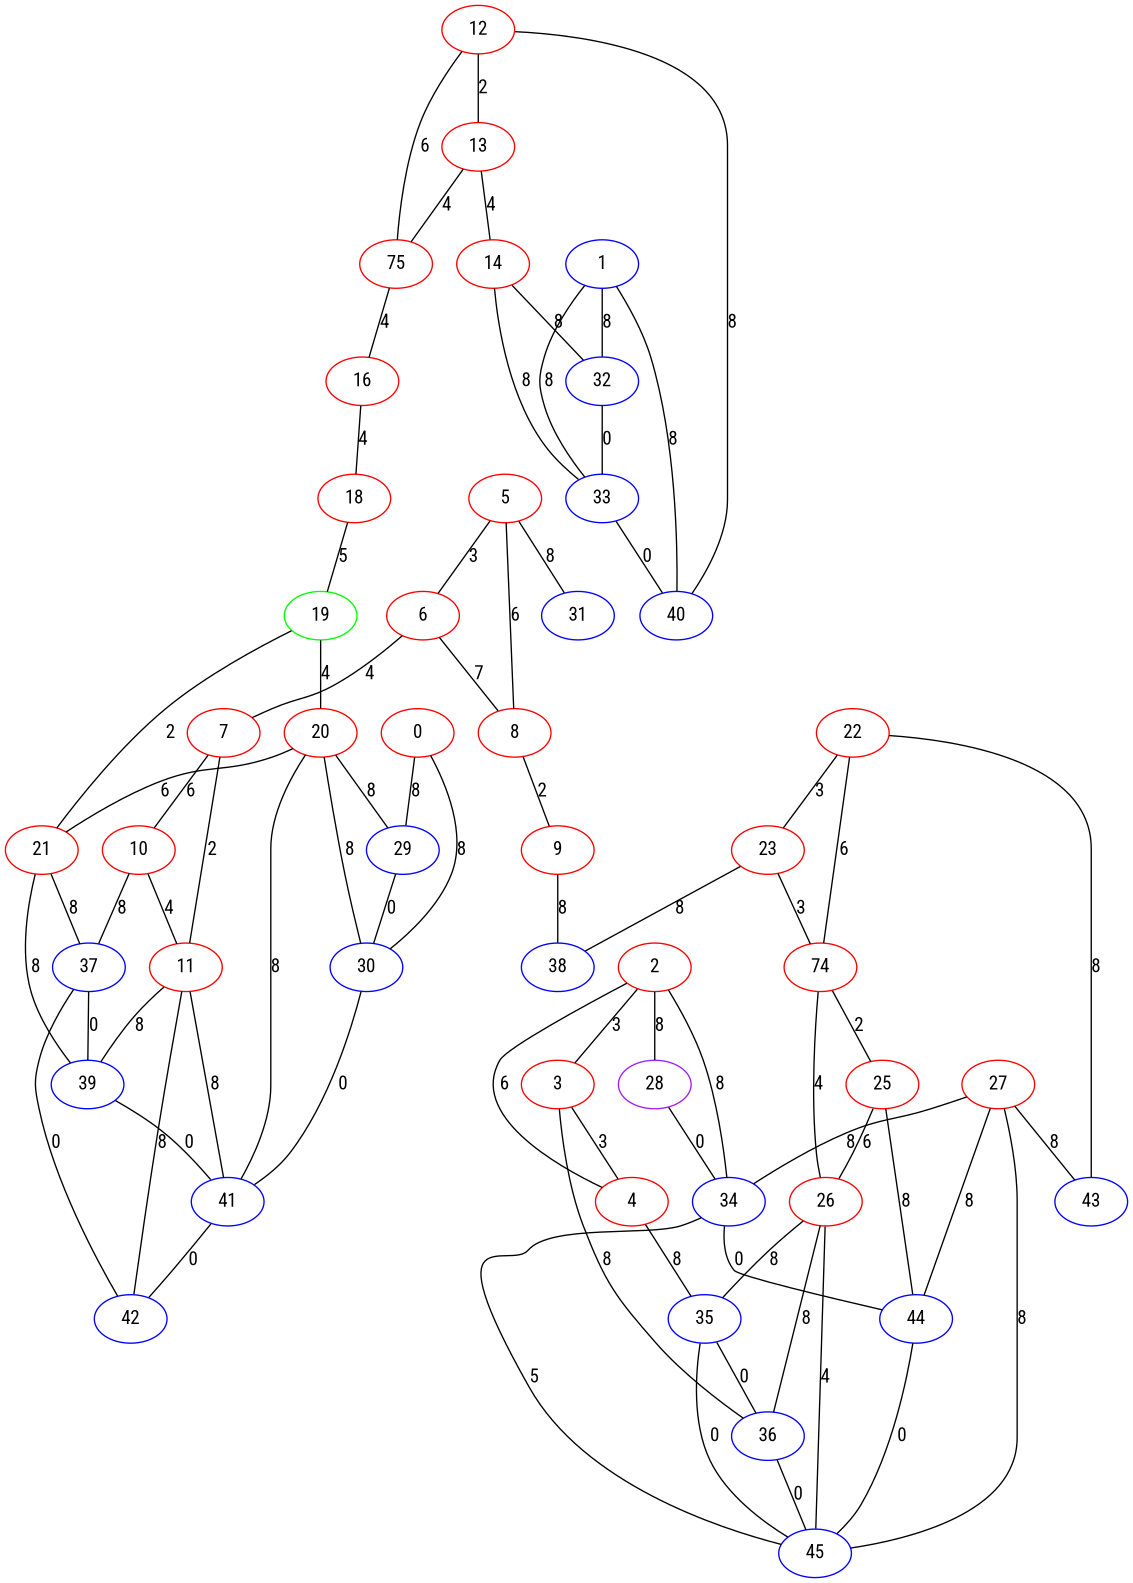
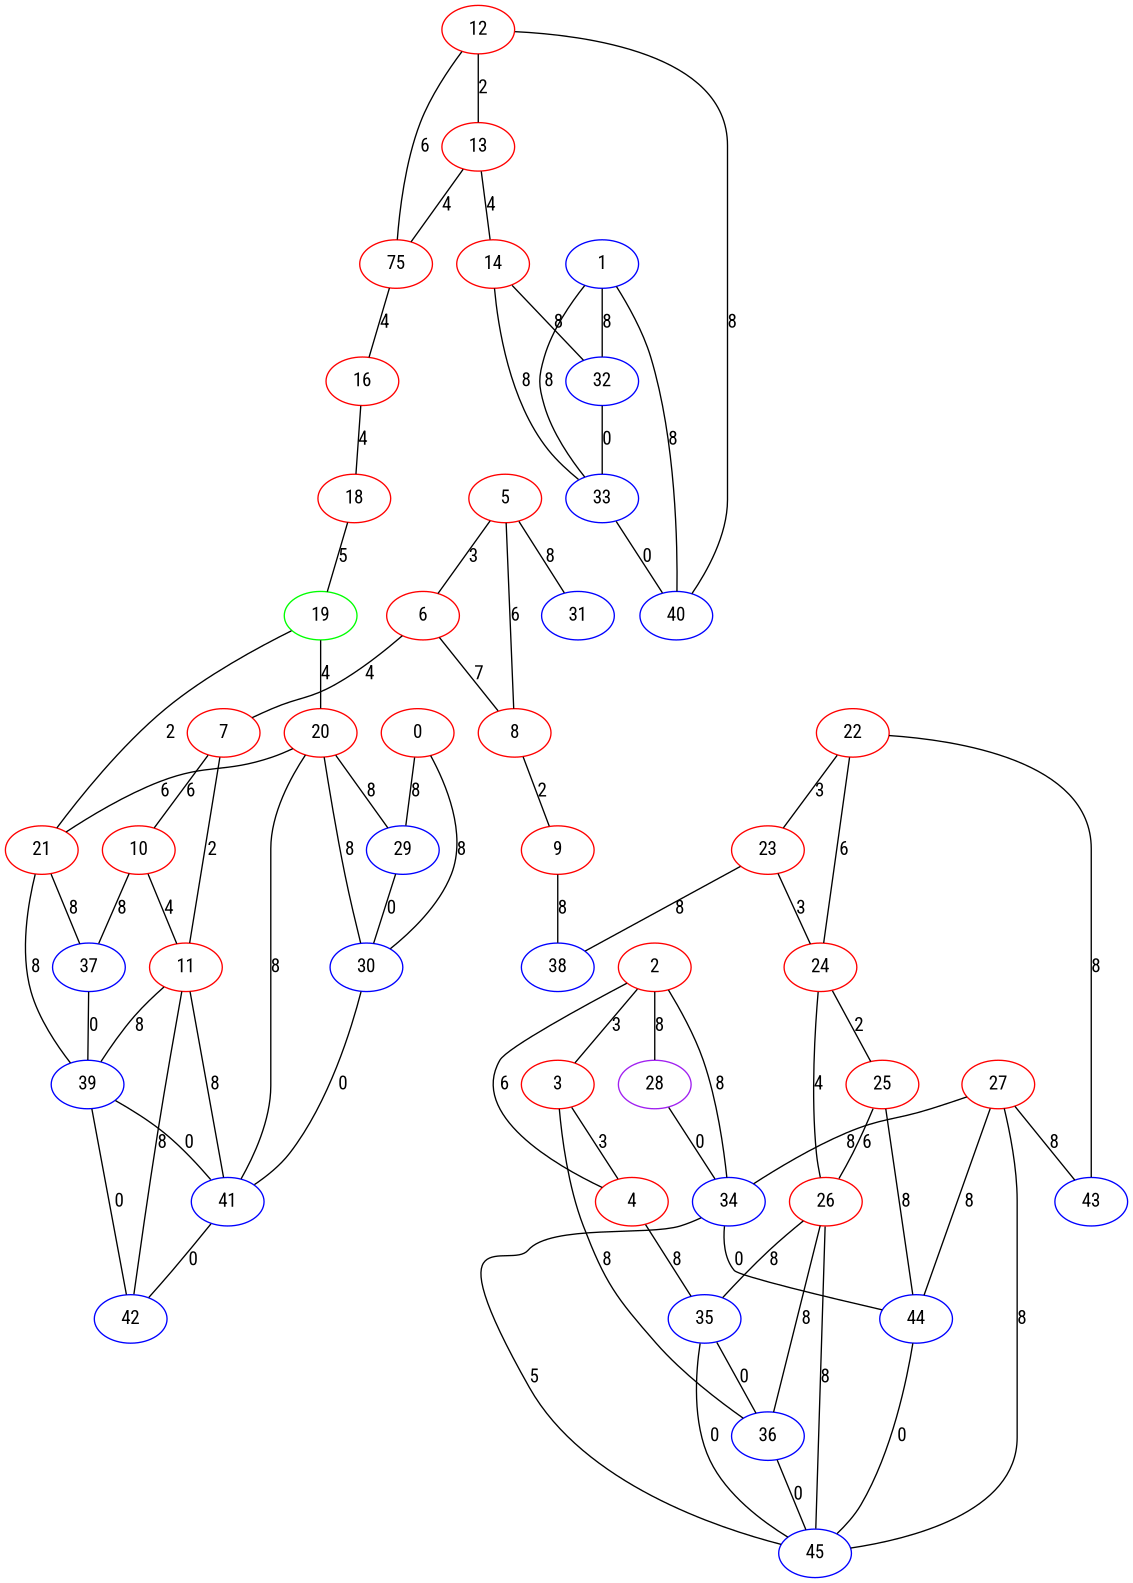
(820, 967) -> (820, 967)
(49, 1145) -> (109, 1202)
(825, 1378) -> (825, 1378)
